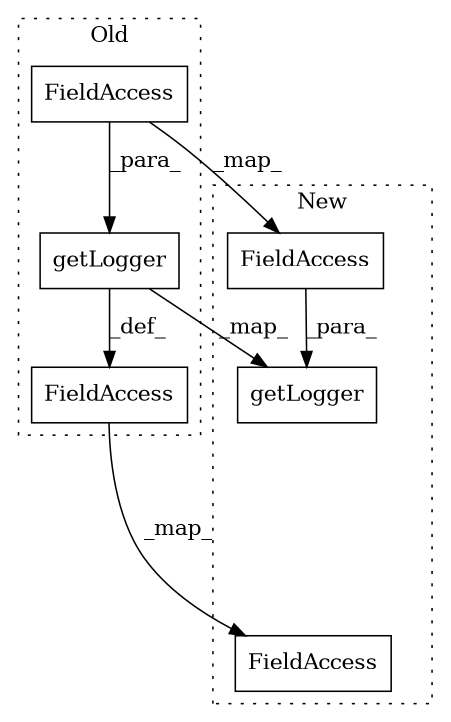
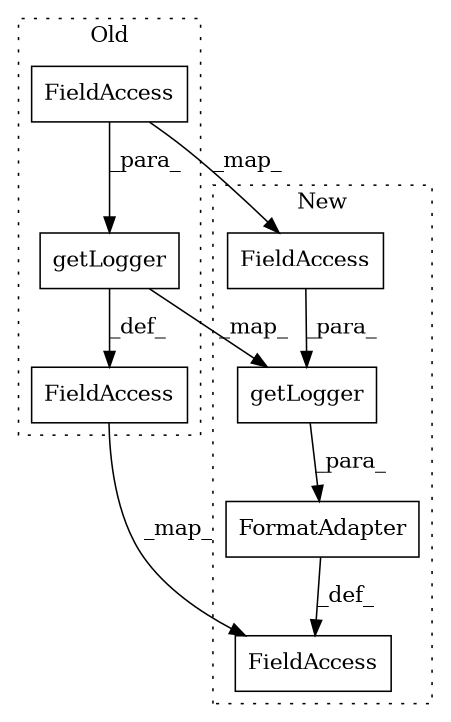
none -> (322, 529)
